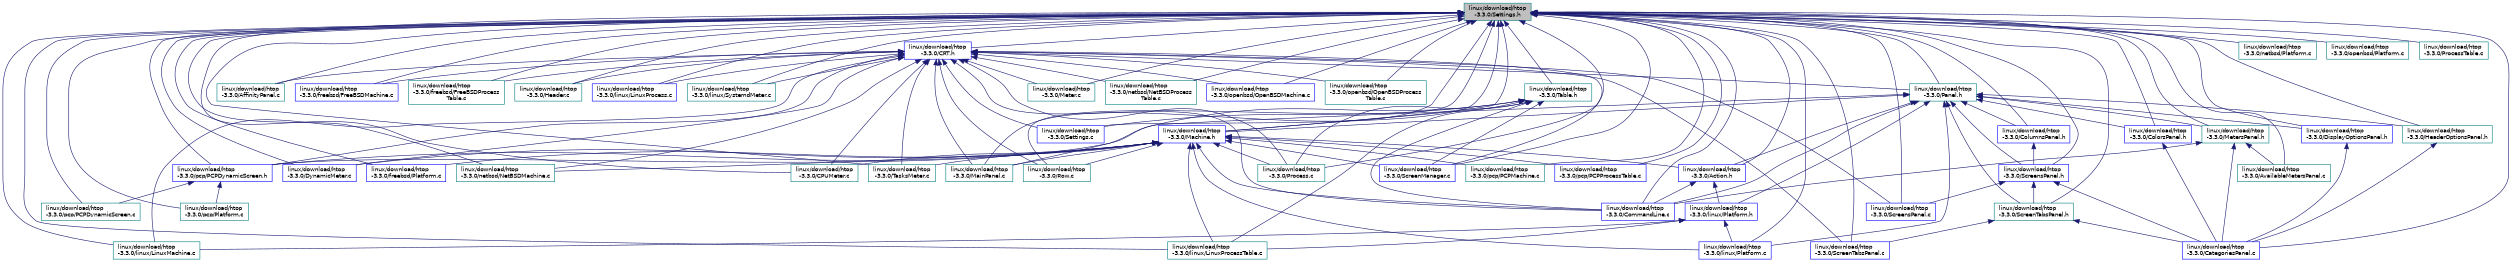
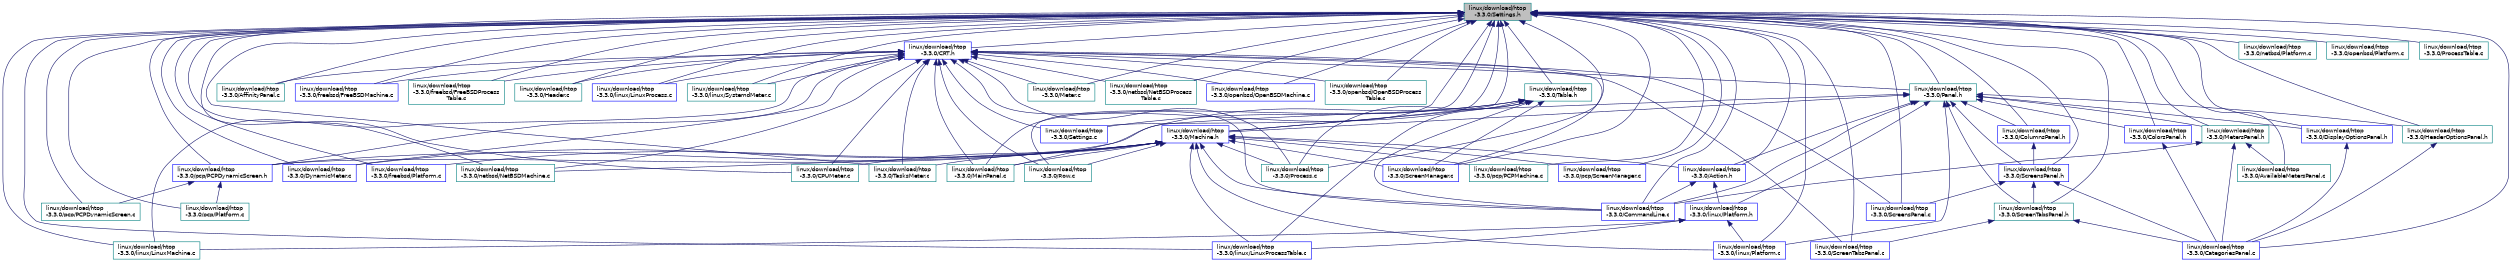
(1600, 173) -> (1602, 173)
(1217, 250) -> (1262, 250)
